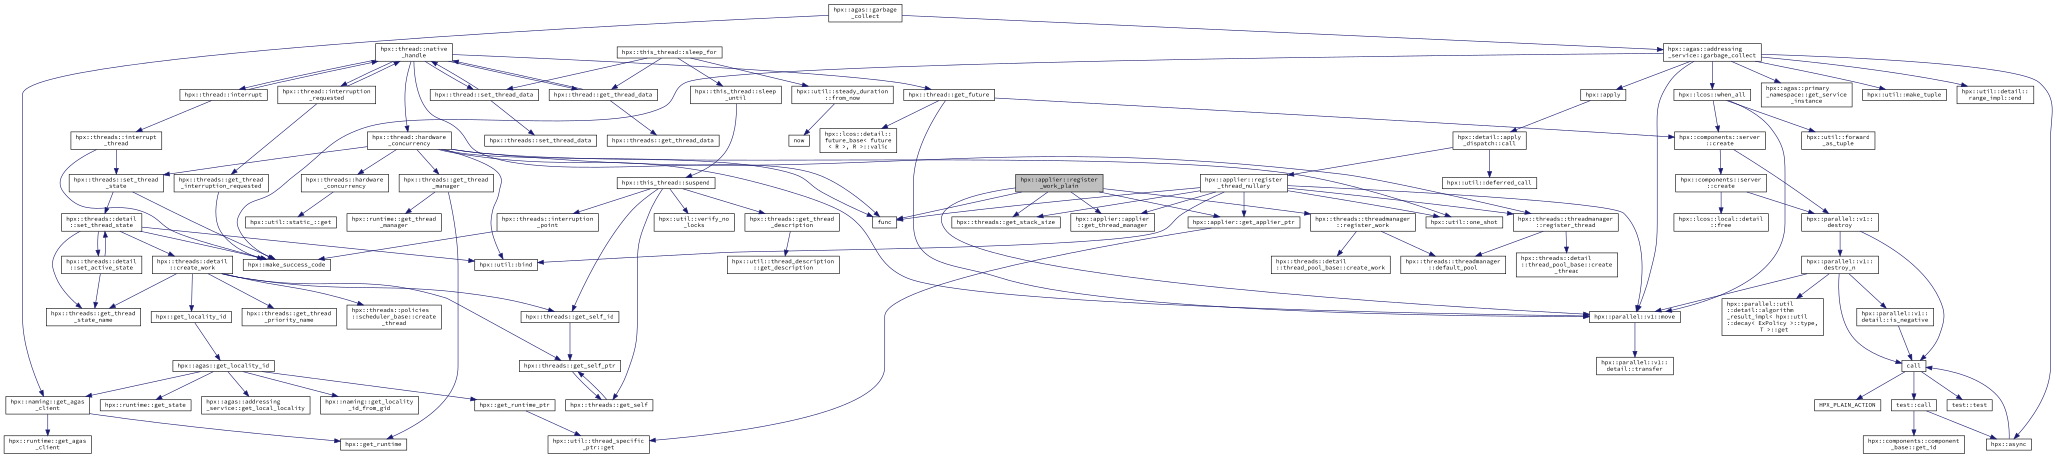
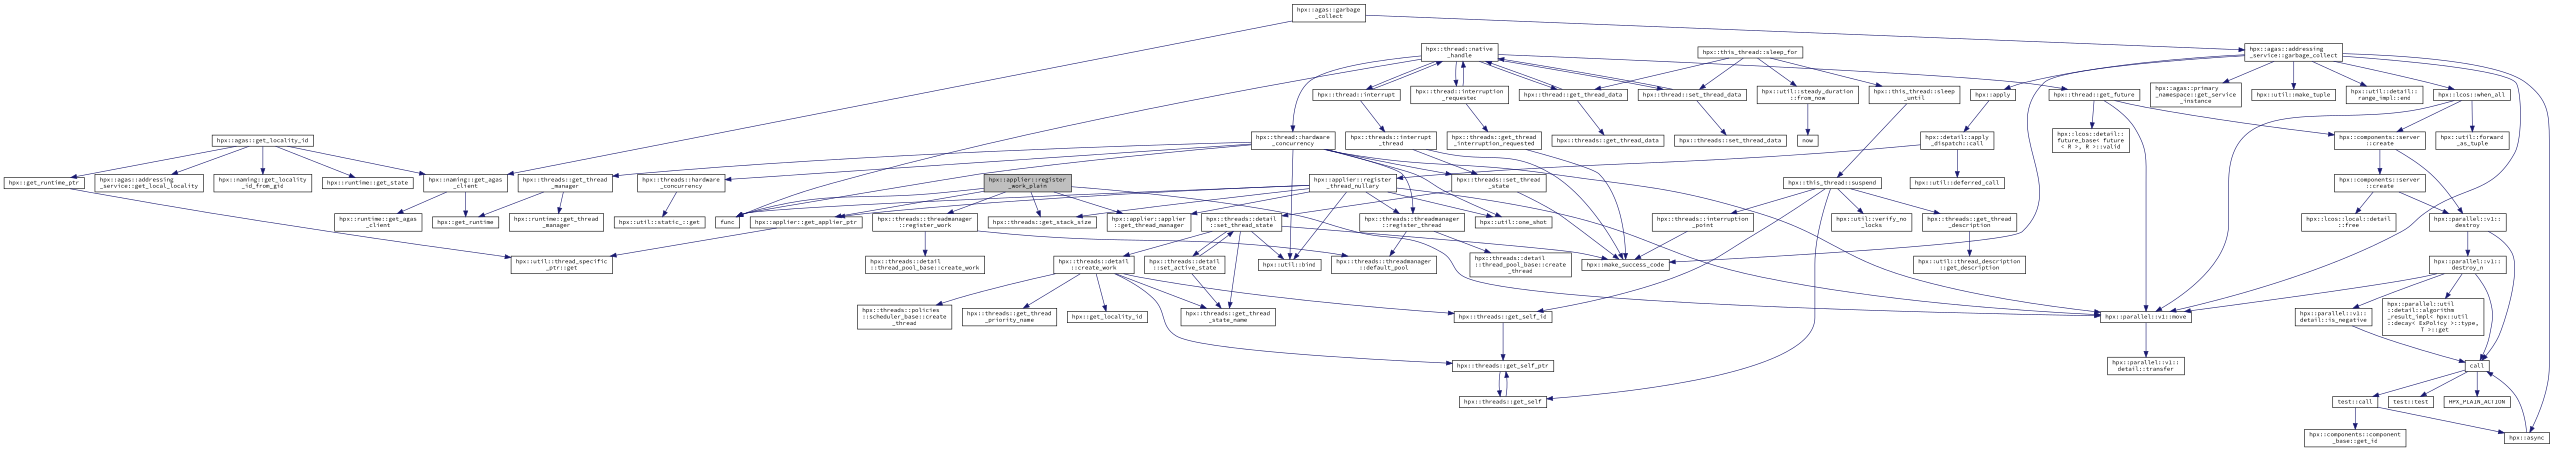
(206, 339) -> none
